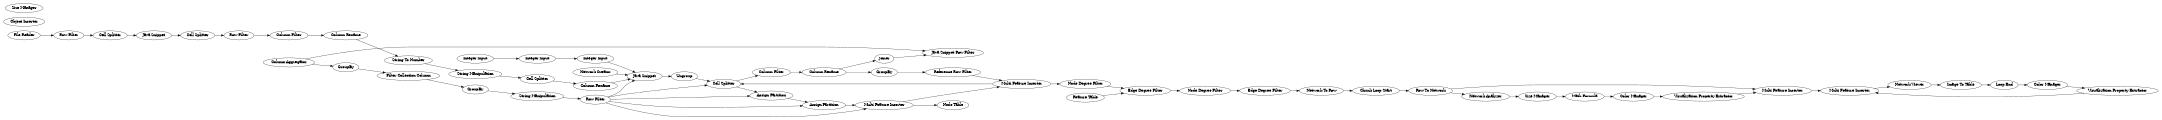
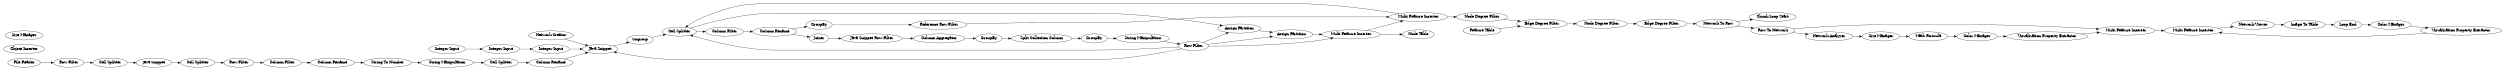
(614, 47) -> (907, 38)
(408, 76) -> (1042, 38)
(1403, 91) -> (1744, 27)
